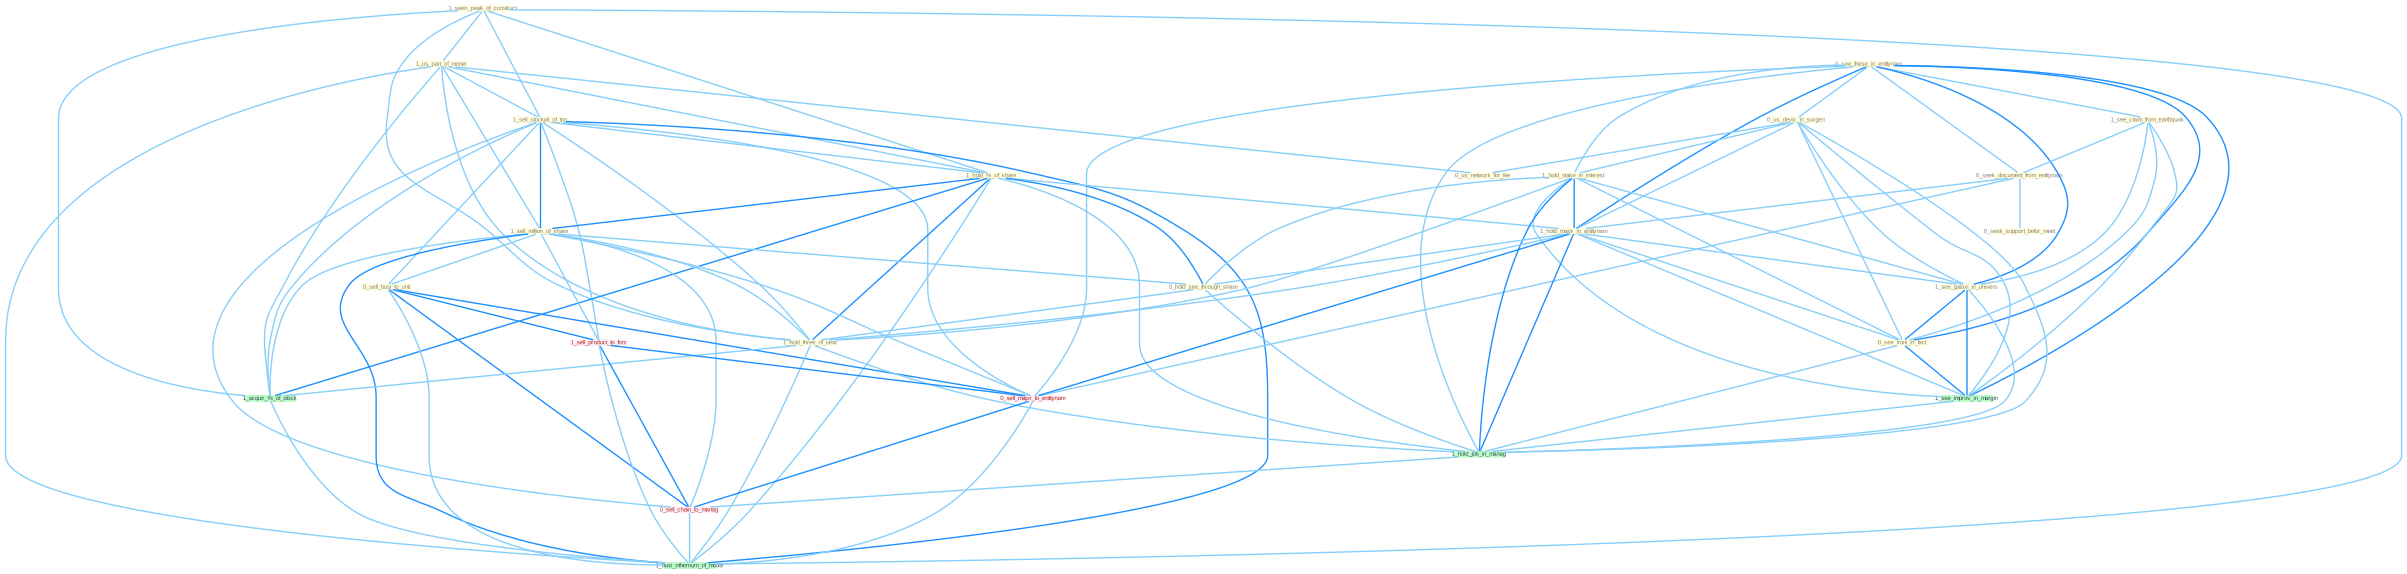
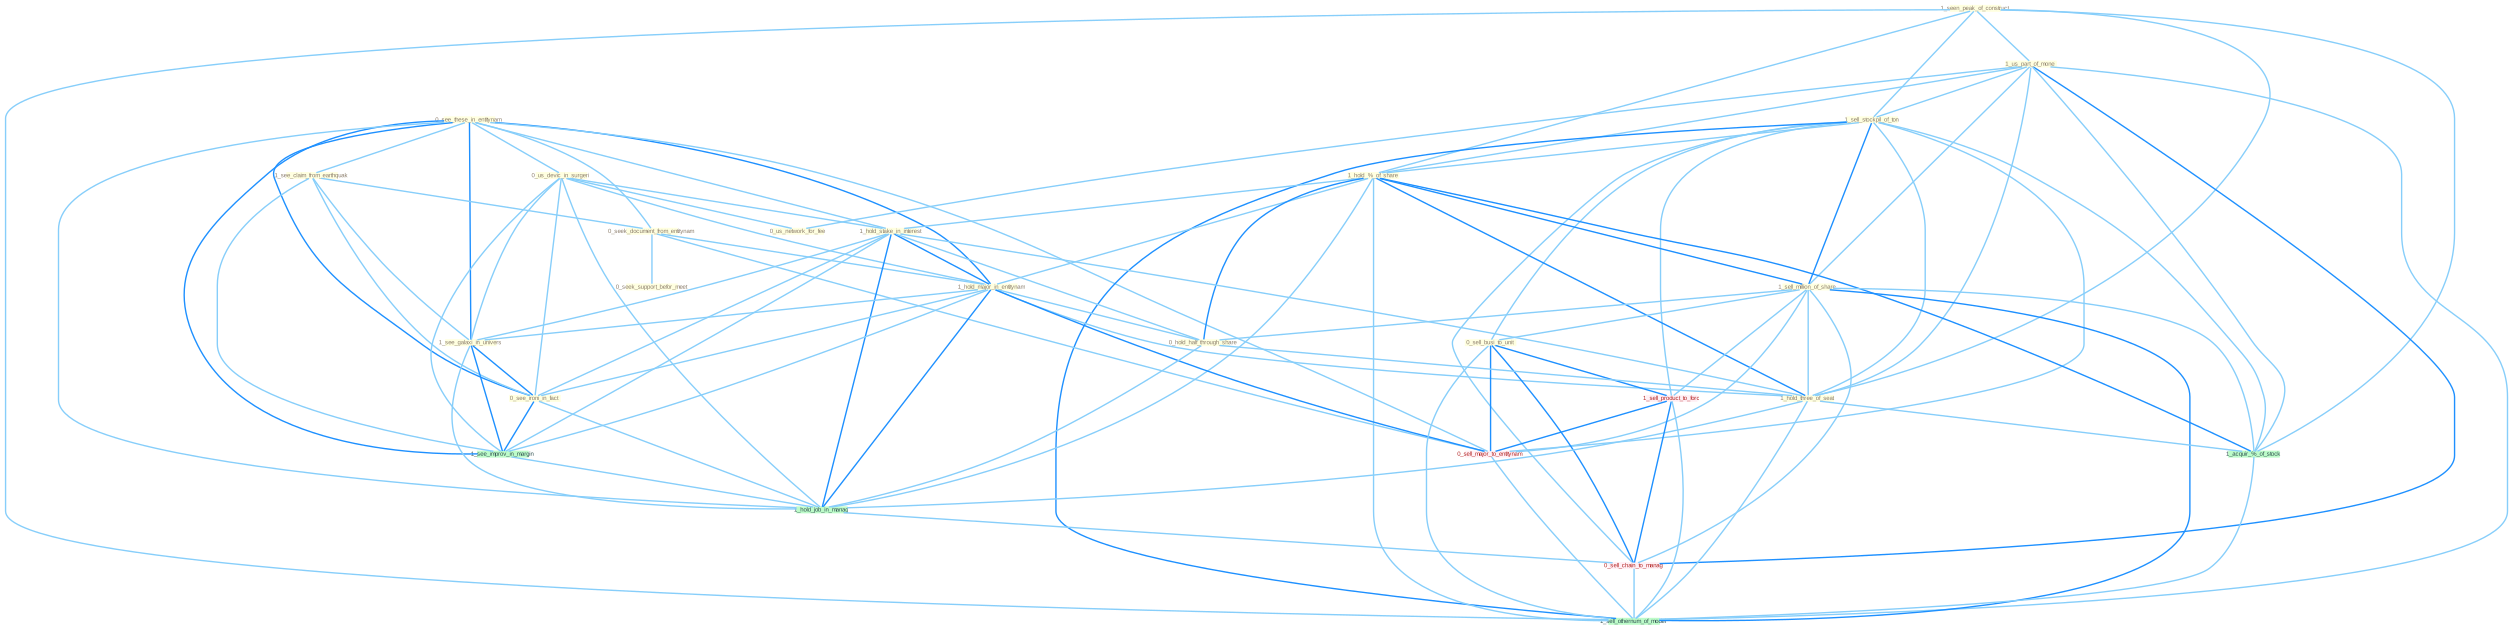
none -> (1132, 203)
(1204, 287) -> (1204, 343)
(862, 454) -> (2361, 503)
(690, 566) -> (1634, 621)
